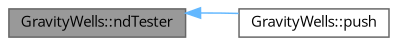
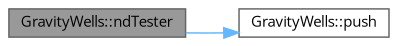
(220, 13) -> (205, 33)
